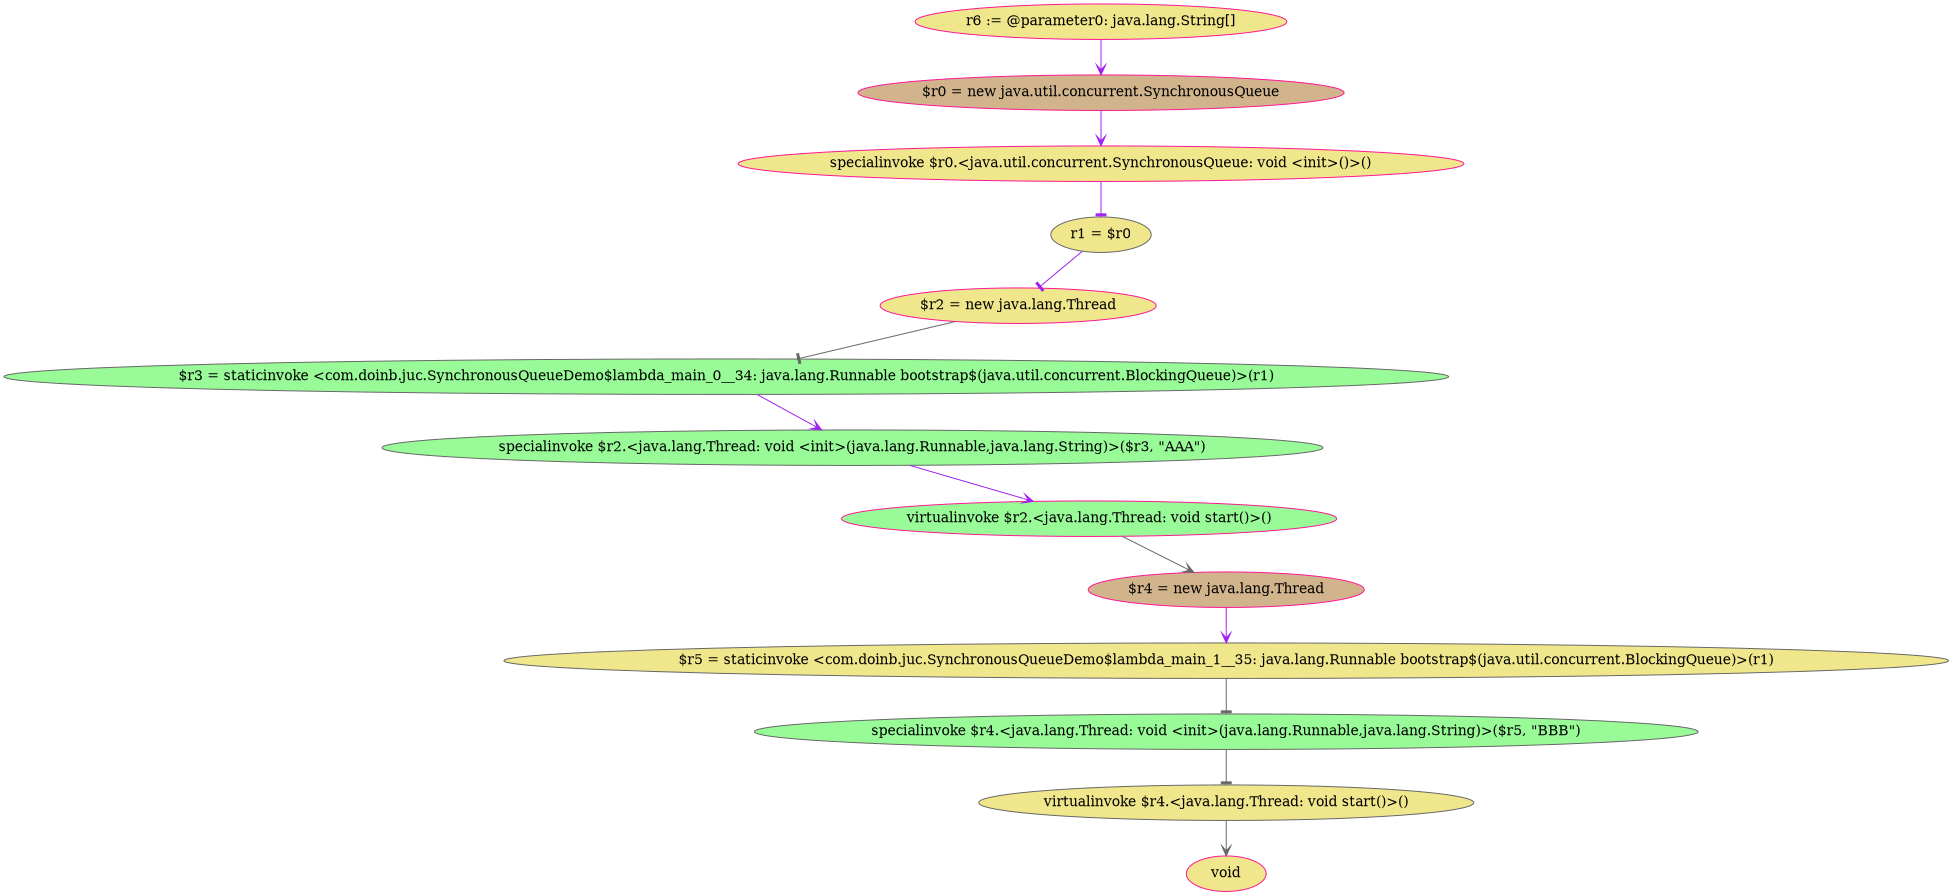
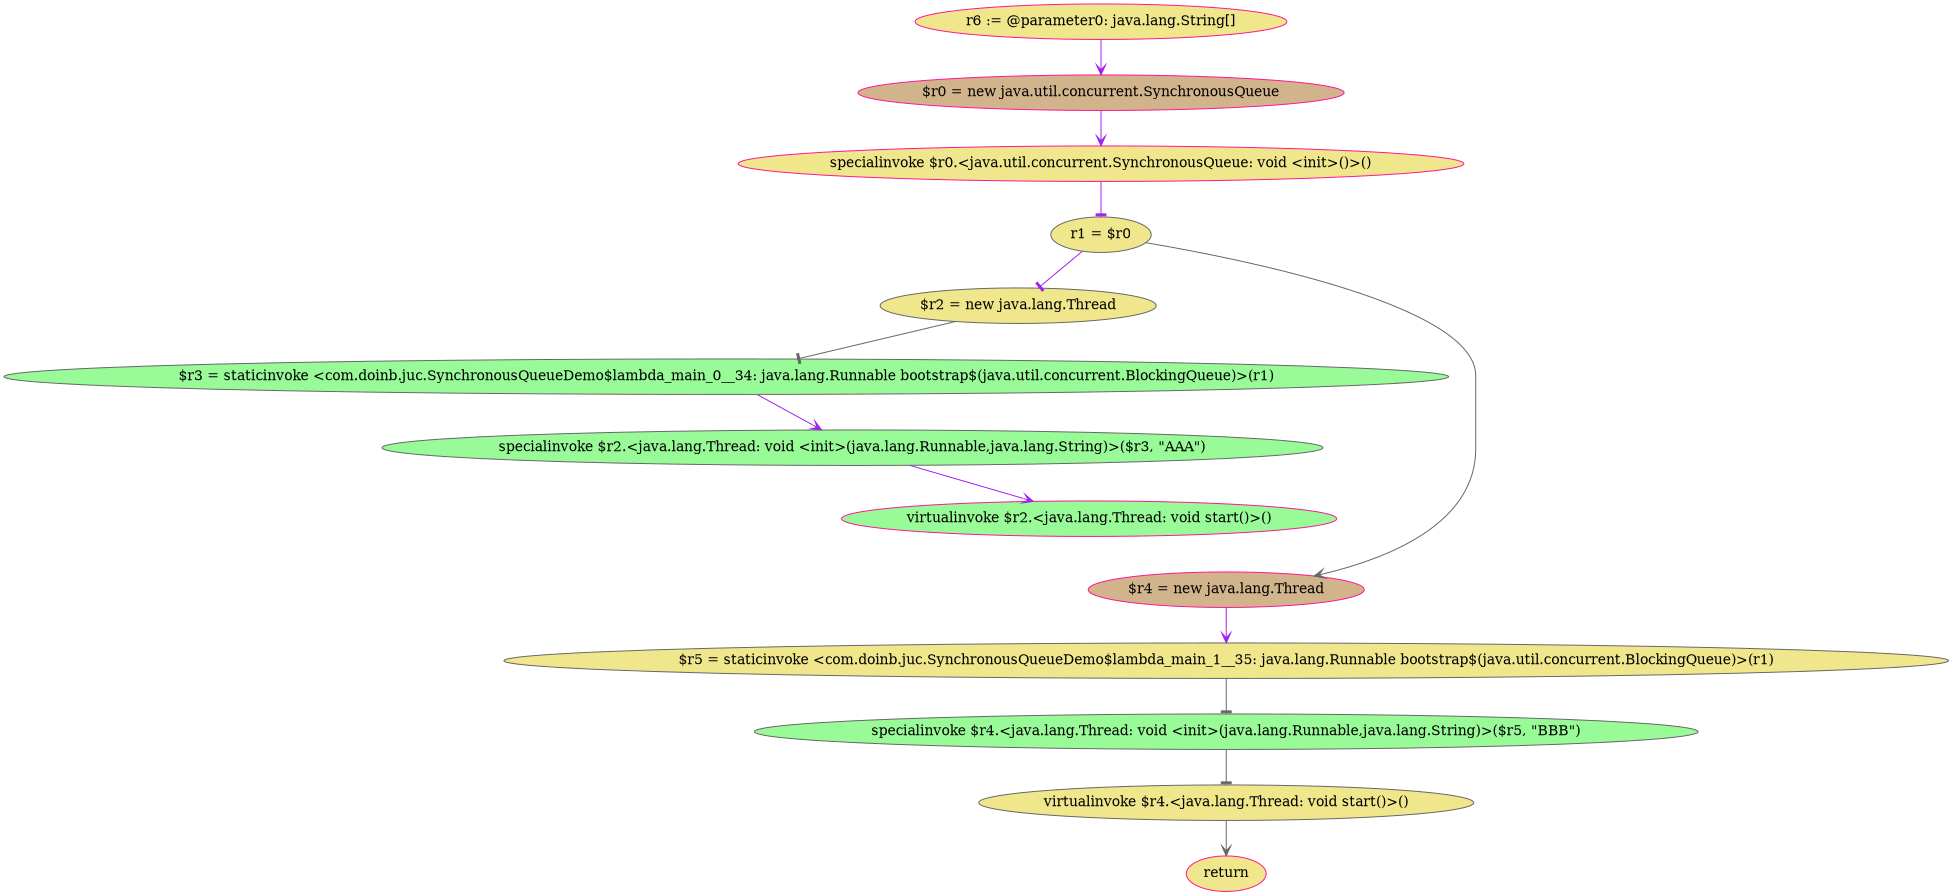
(1018, 306) -> (1018, 306)
(1154, 552) -> (1454, 341)
(1226, 874) -> (1226, 874)
